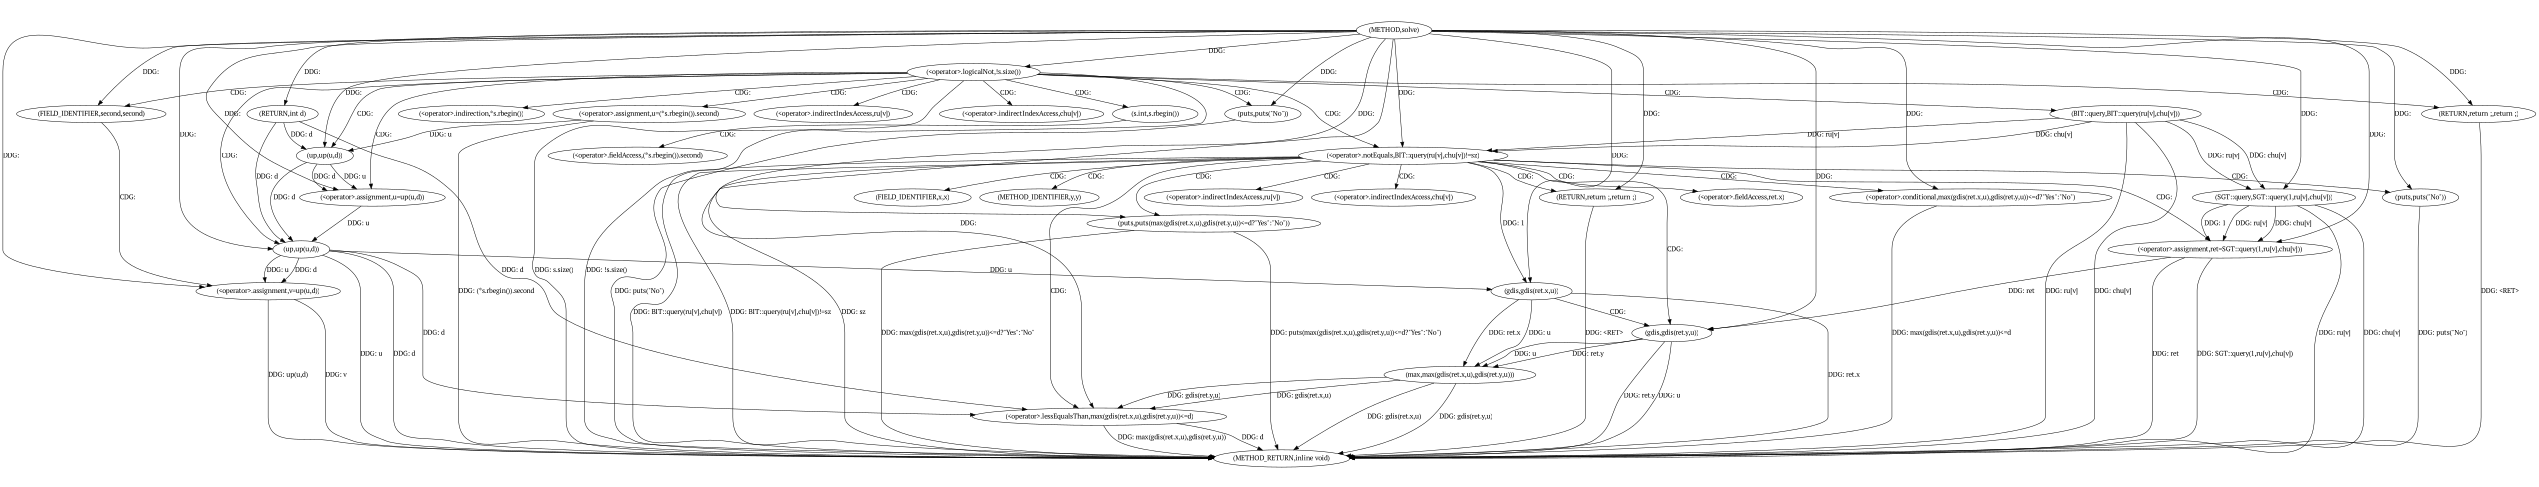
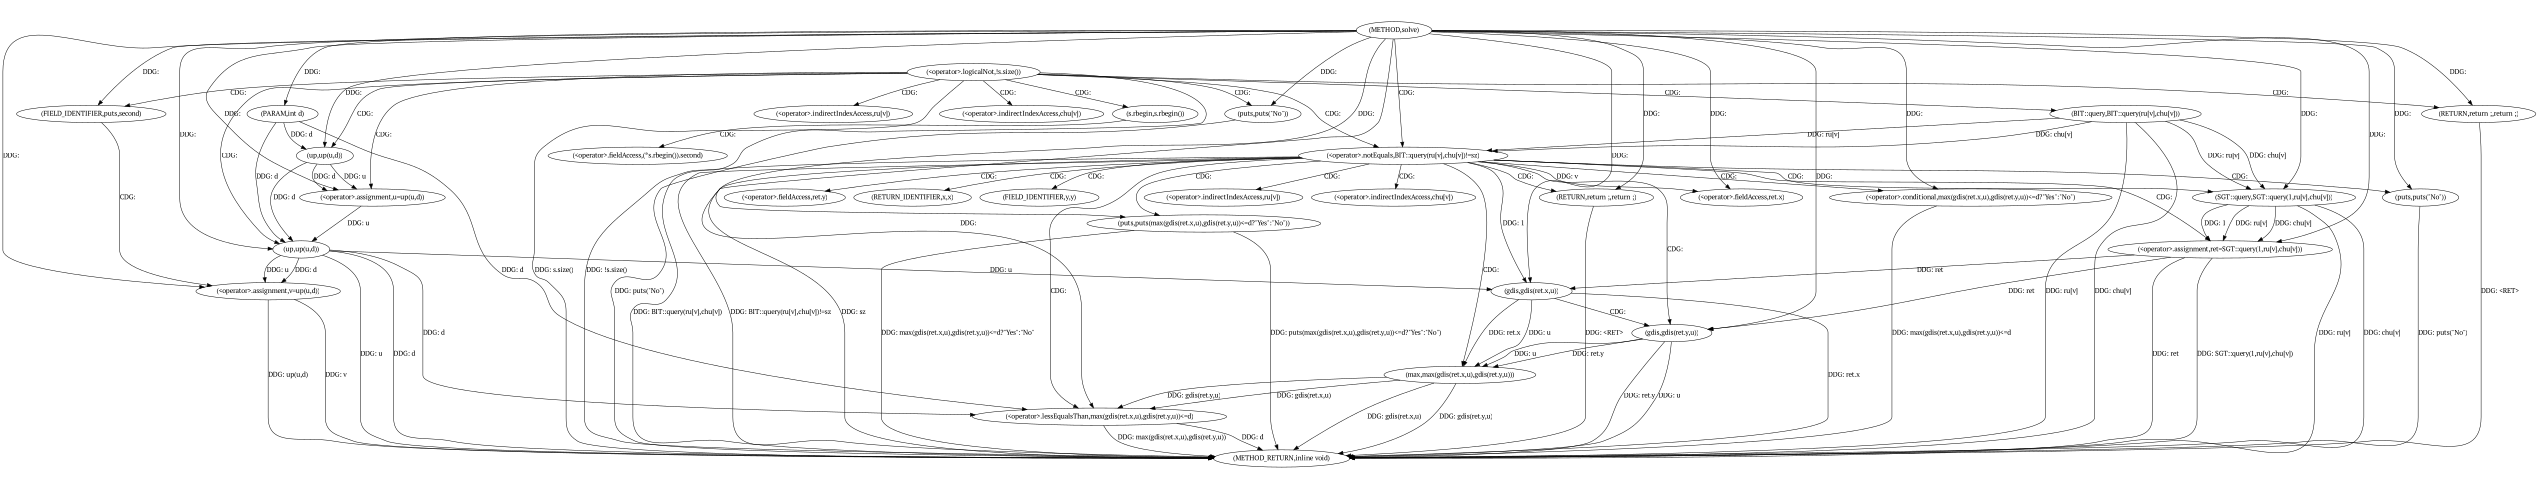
(1195, 50) -> (1633, 46)
(1408, 93) -> (1408, 93)
(91, 114) -> (91, 114)
(283, 114) -> (283, 114)
(471, 114) -> none
(649, 114) -> none
(1155, 114) -> (1155, 114)
(1567, 177) -> (1567, 177)
none -> (1885, 187)
none -> (785, 198)
(913, 198) -> (913, 198)
(1039, 198) -> (1039, 198)
none -> (1485, 253)
none -> (1855, 272)
